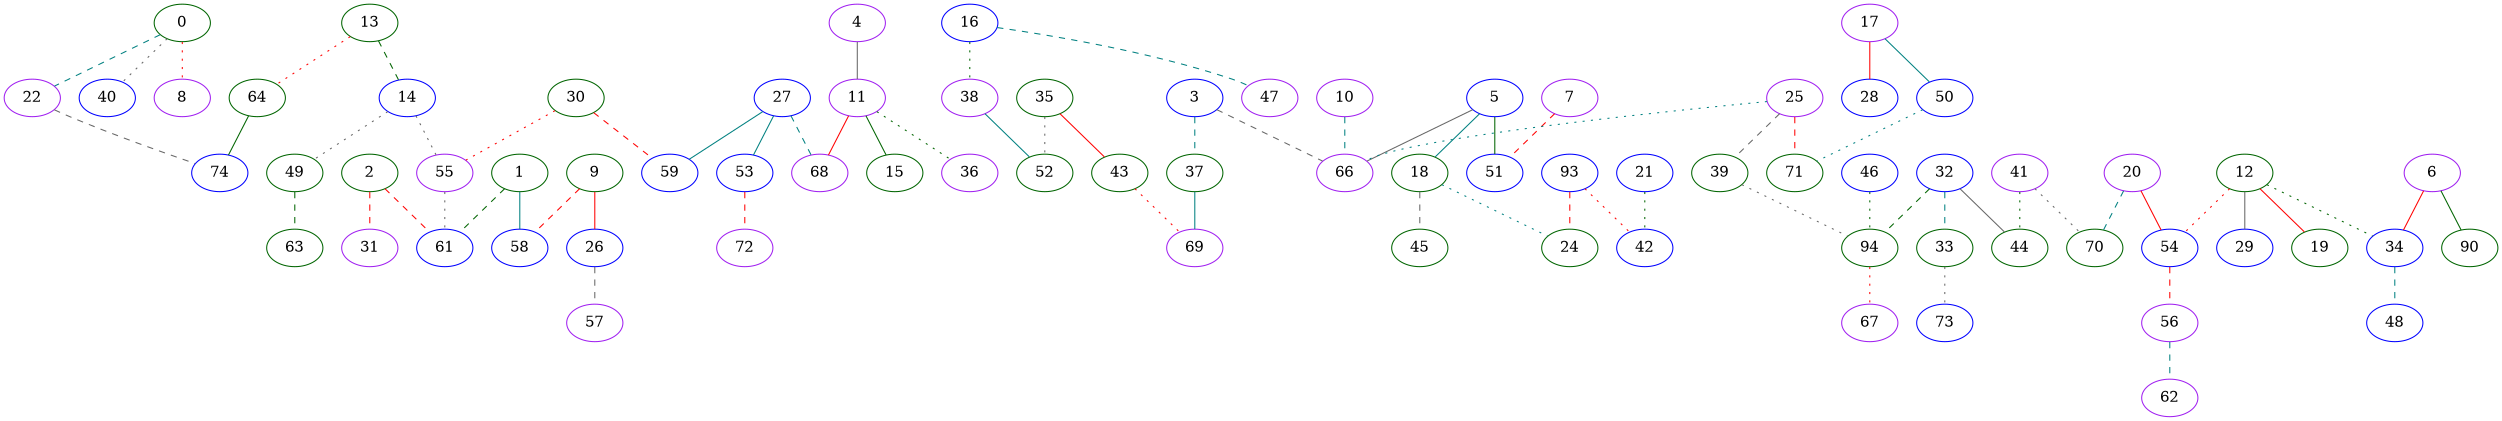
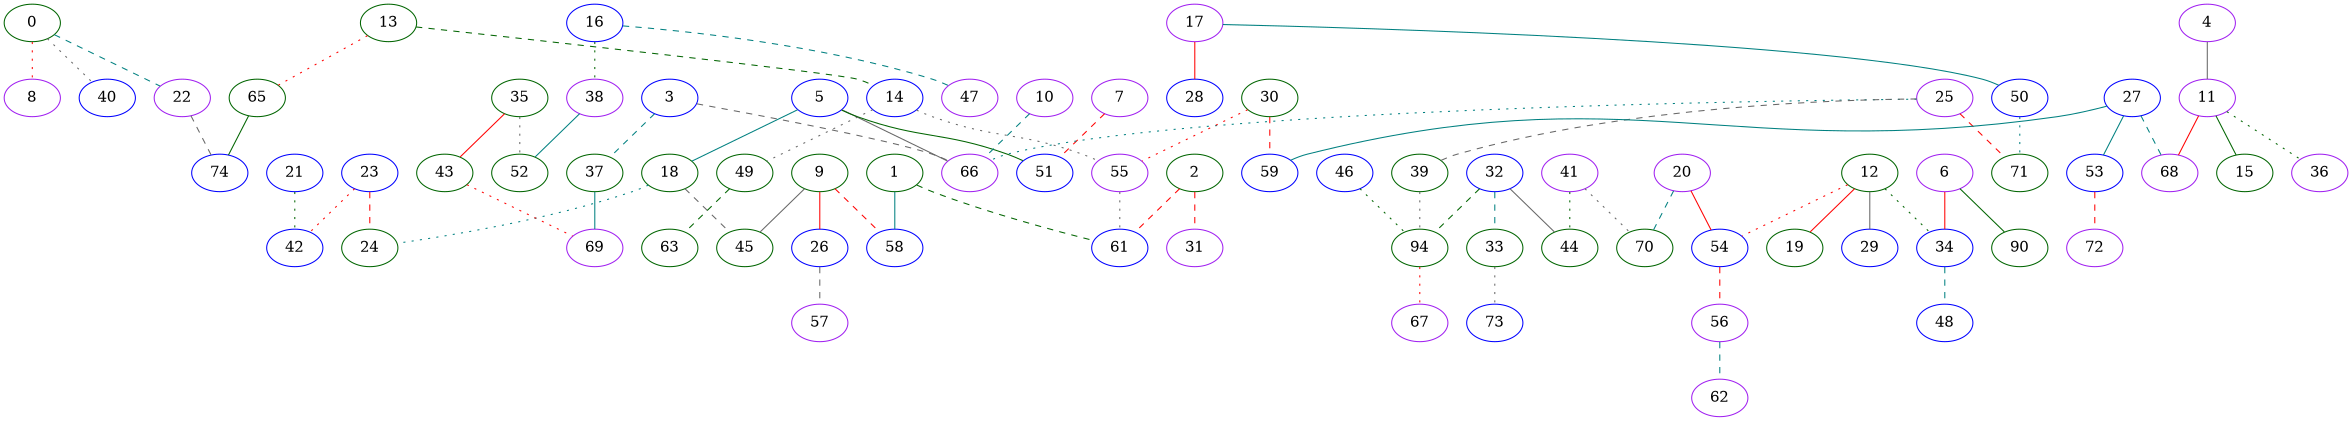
(257, 98) -> (257, 98)
(1570, 173) -> (370, 173)
none -> (782, 210)
